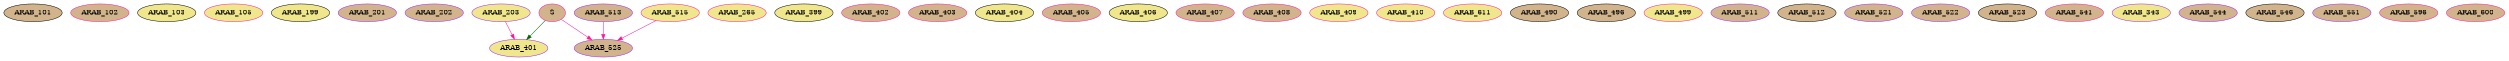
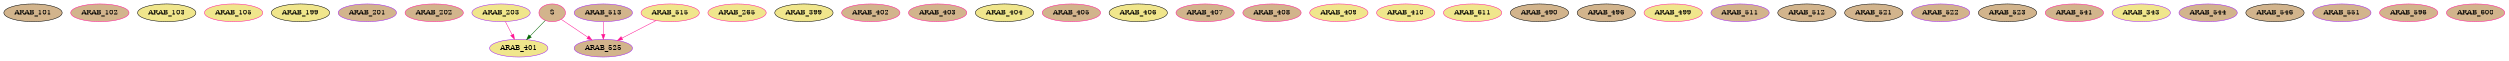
(434, 13) -> (434, 13)
(1874, 13) -> (1874, 13)
